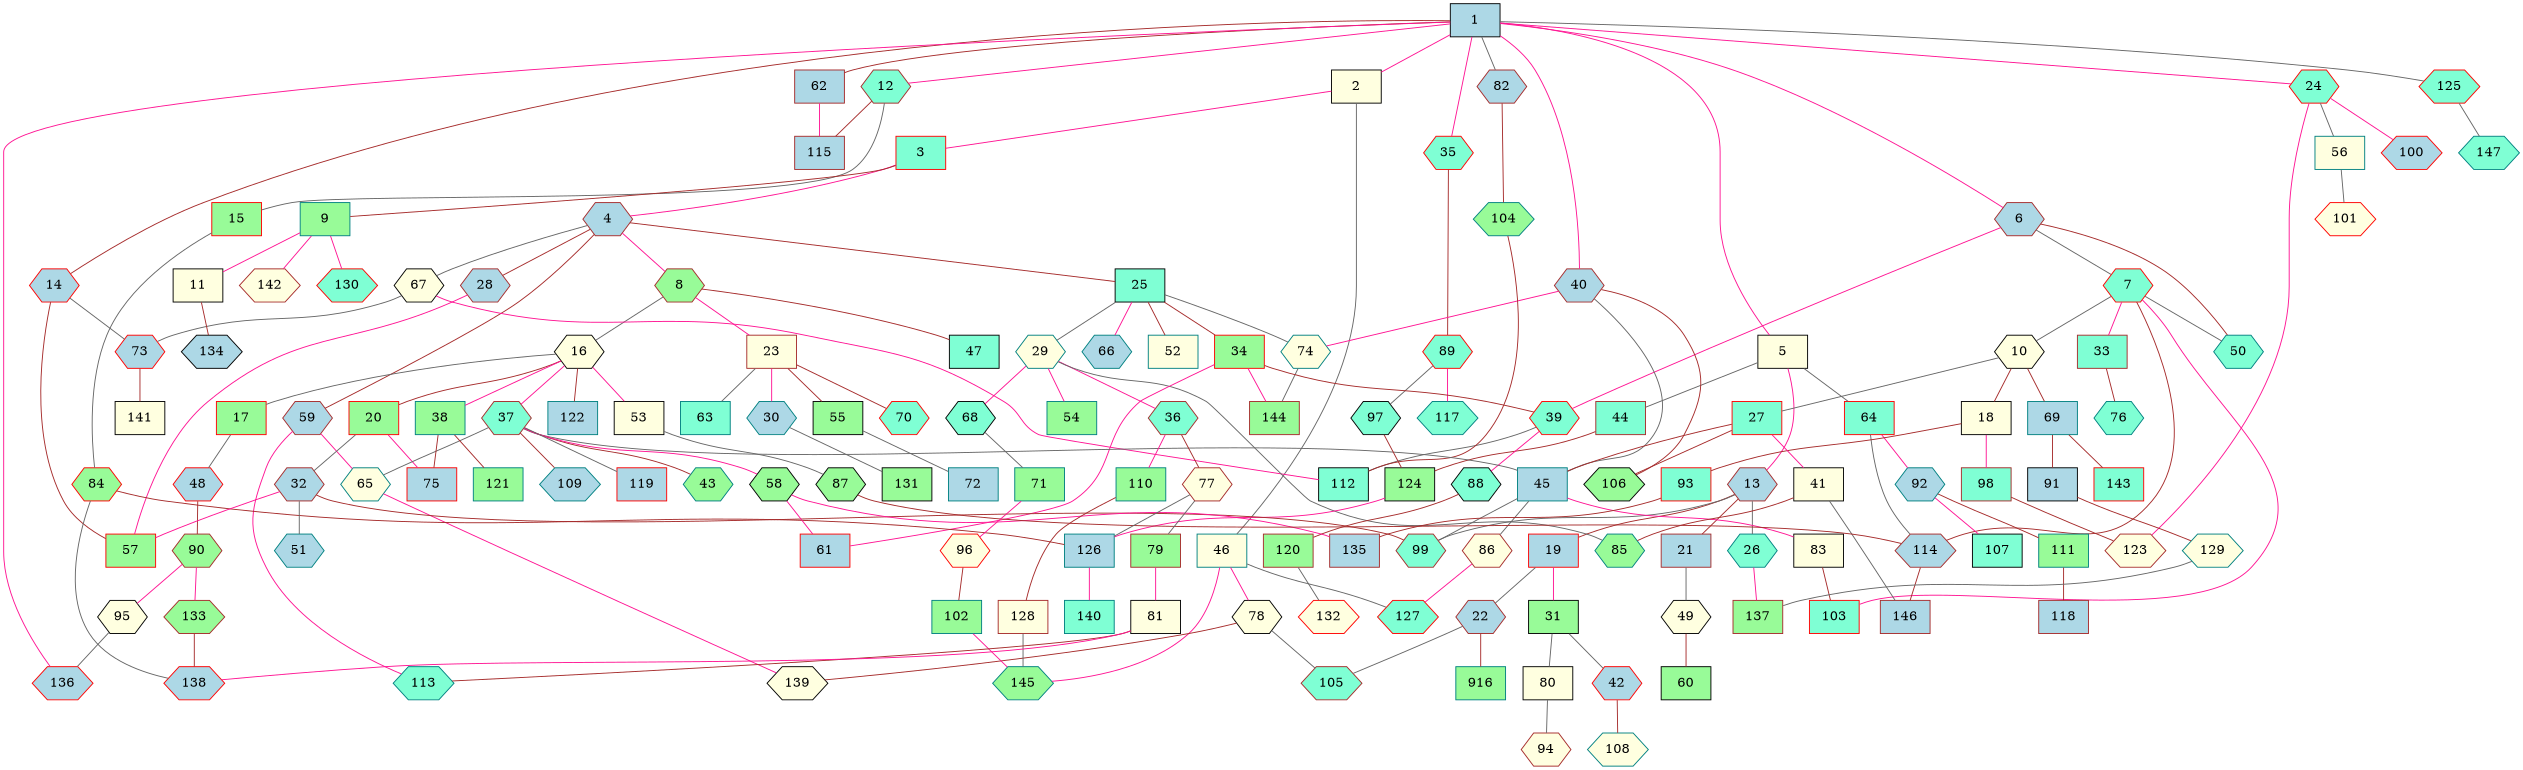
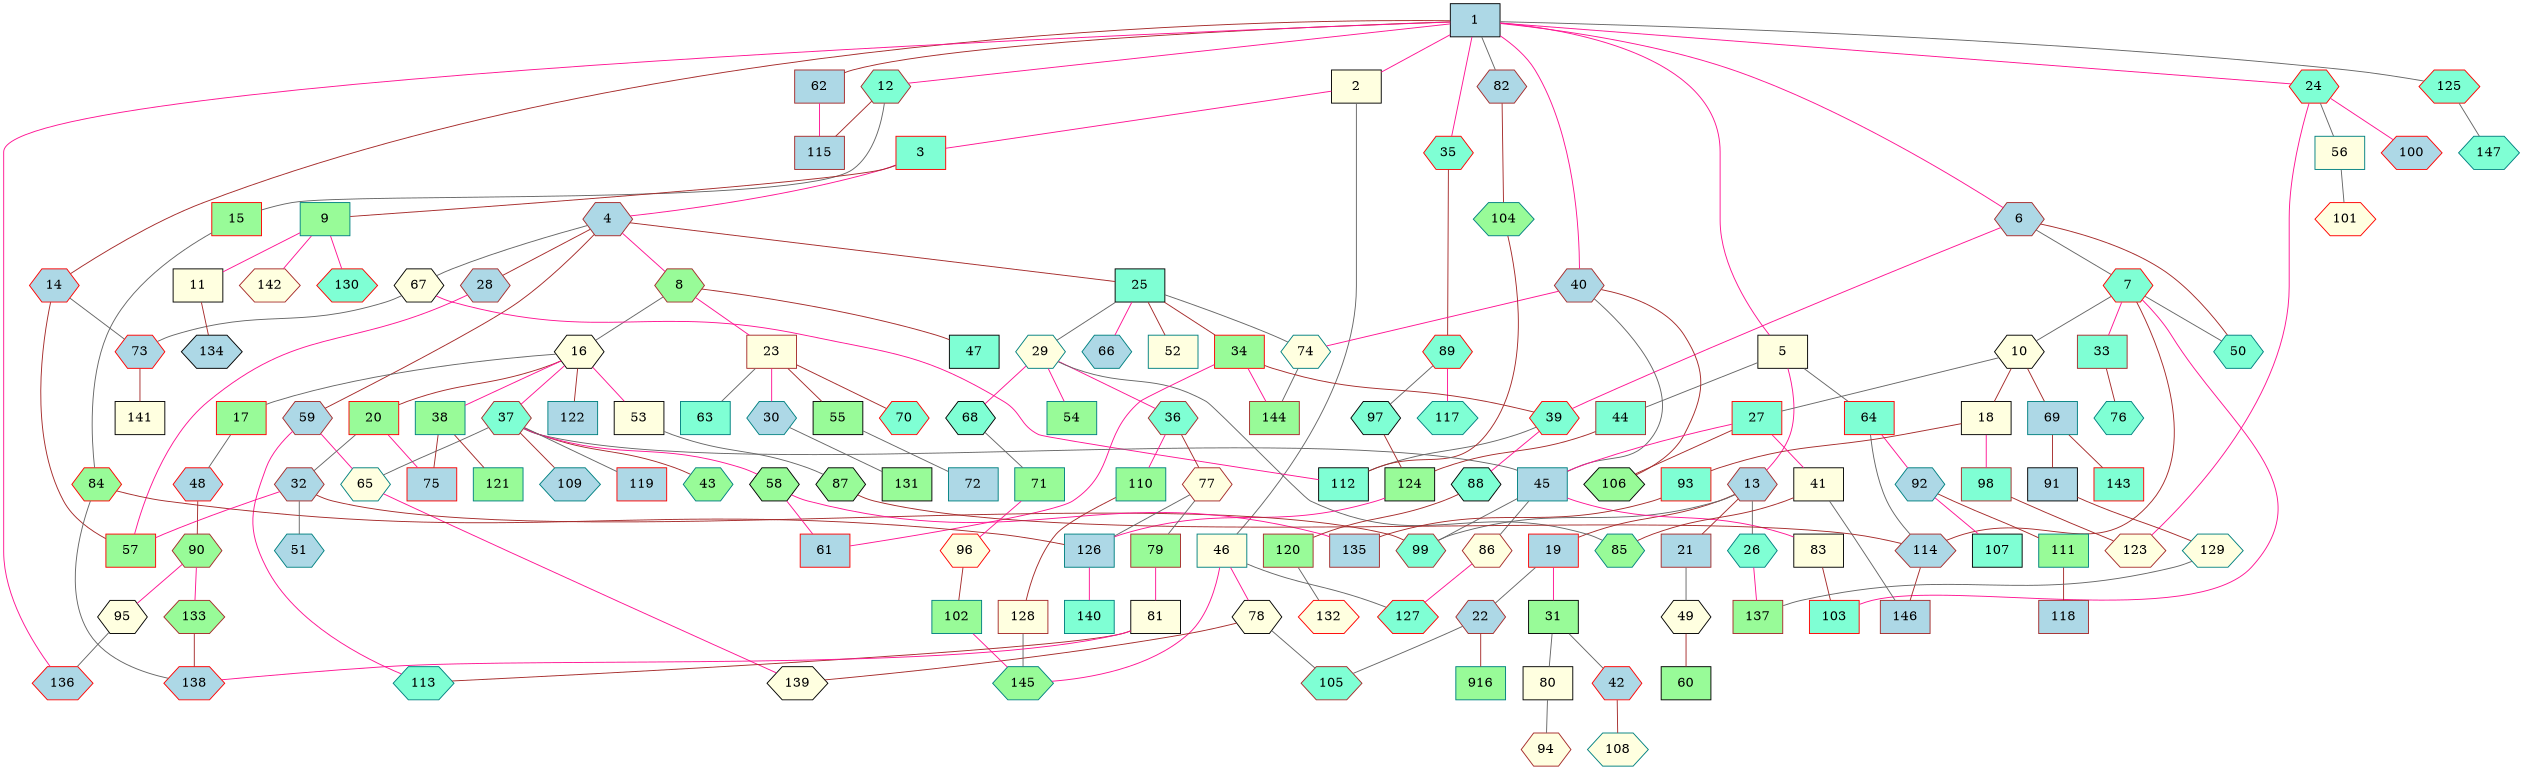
(1657, 442) -> (1657, 442)
